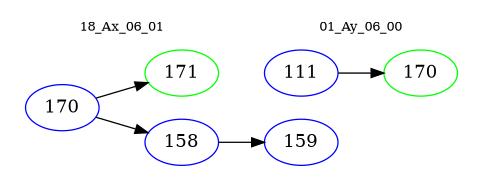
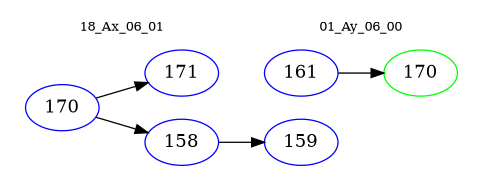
(182, 73) -> (182, 73)
(301, 73) -> (301, 73)
